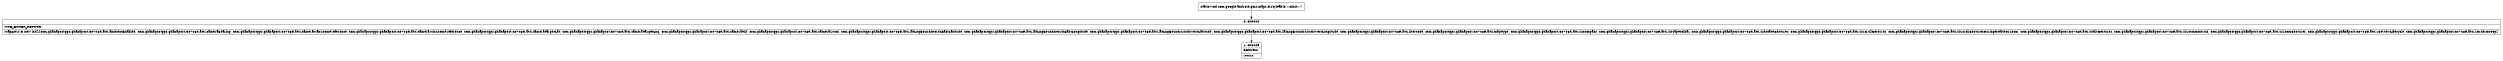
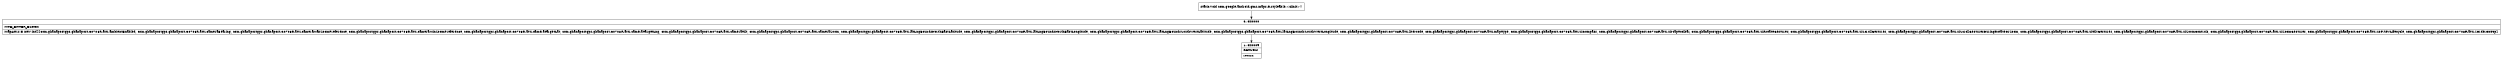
(23, 27) -> (22, 27)
